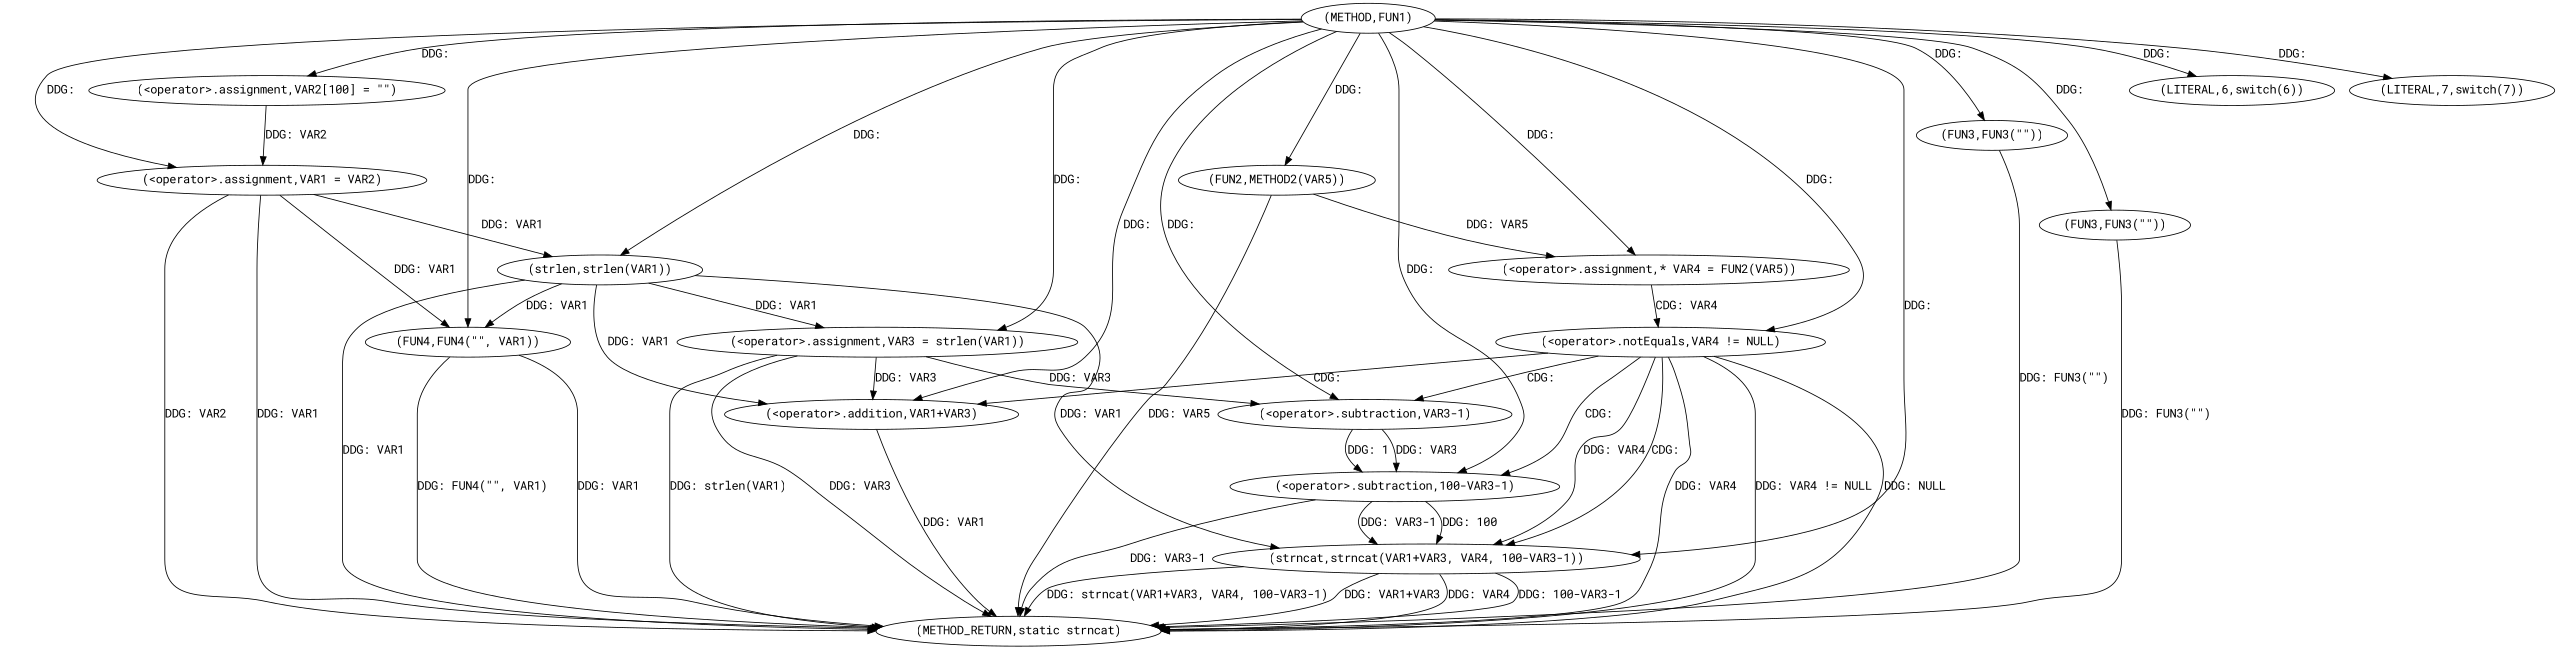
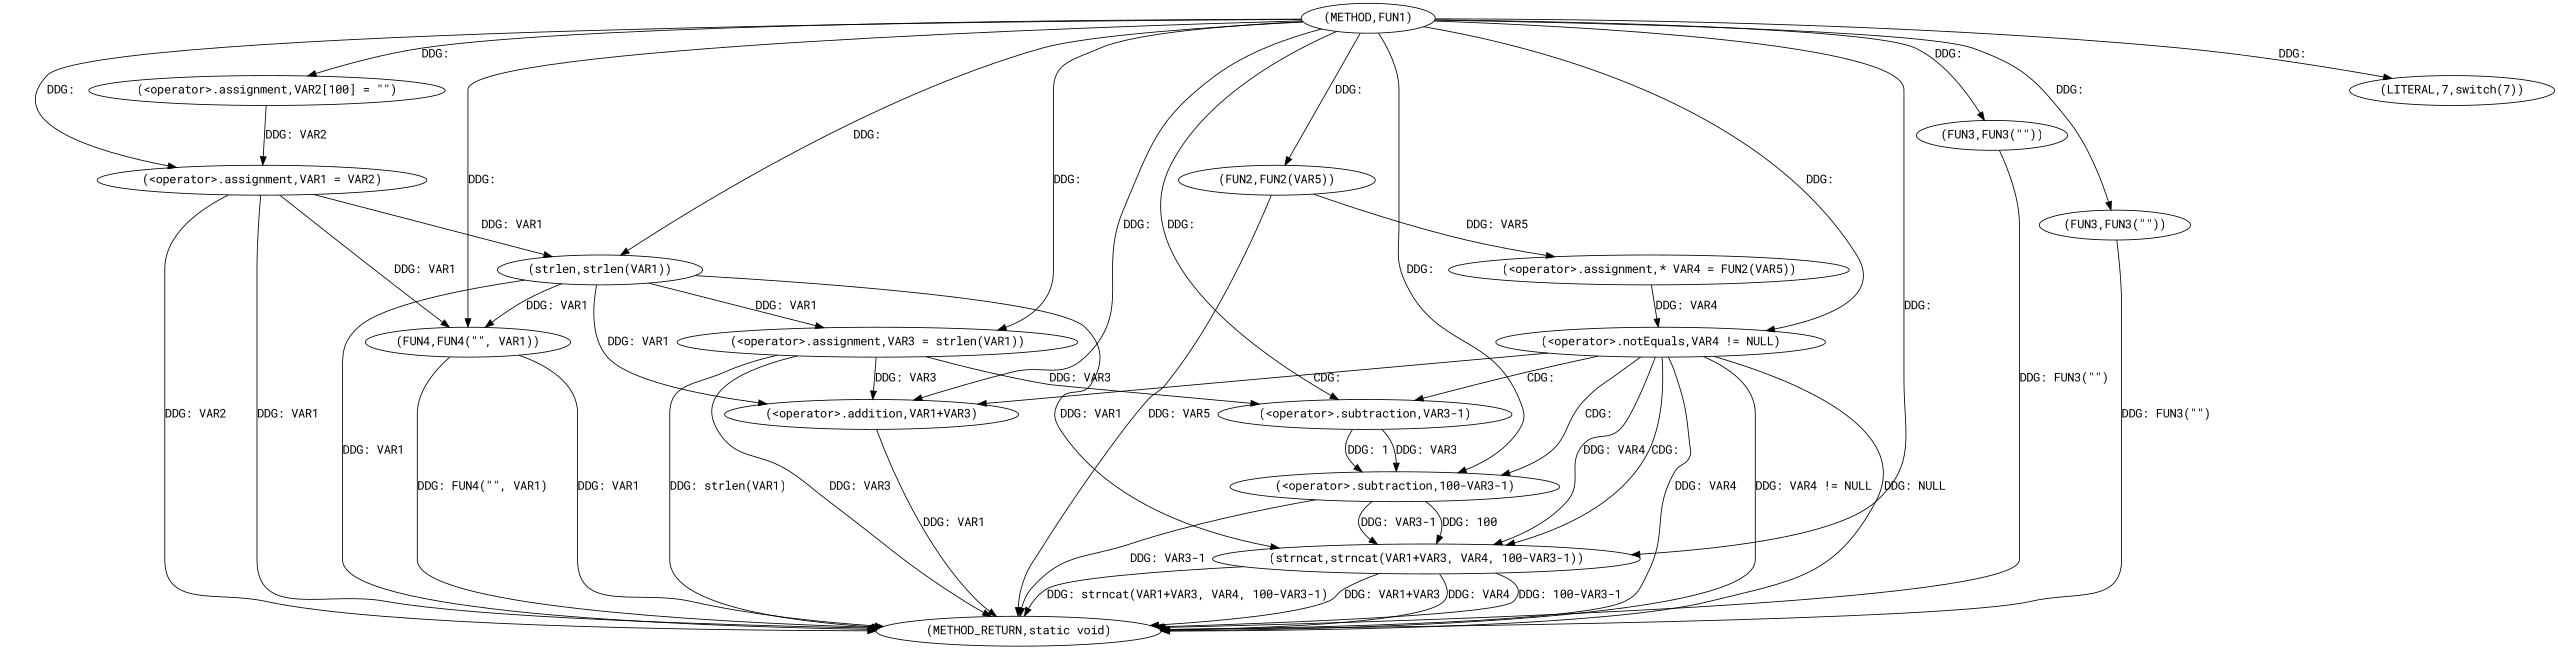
(2232, 91) -> none
(1513, 137) -> none
(1277, 180) -> (1277, 180)
(1687, 306) -> (1687, 306)
(1019, 631) -> (1019, 631)
